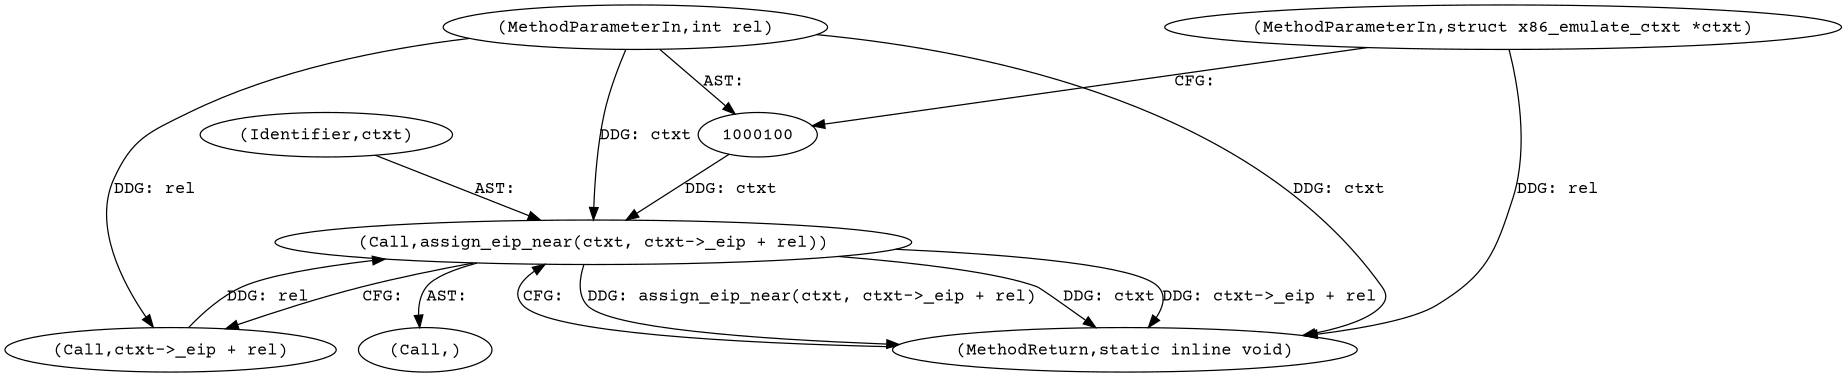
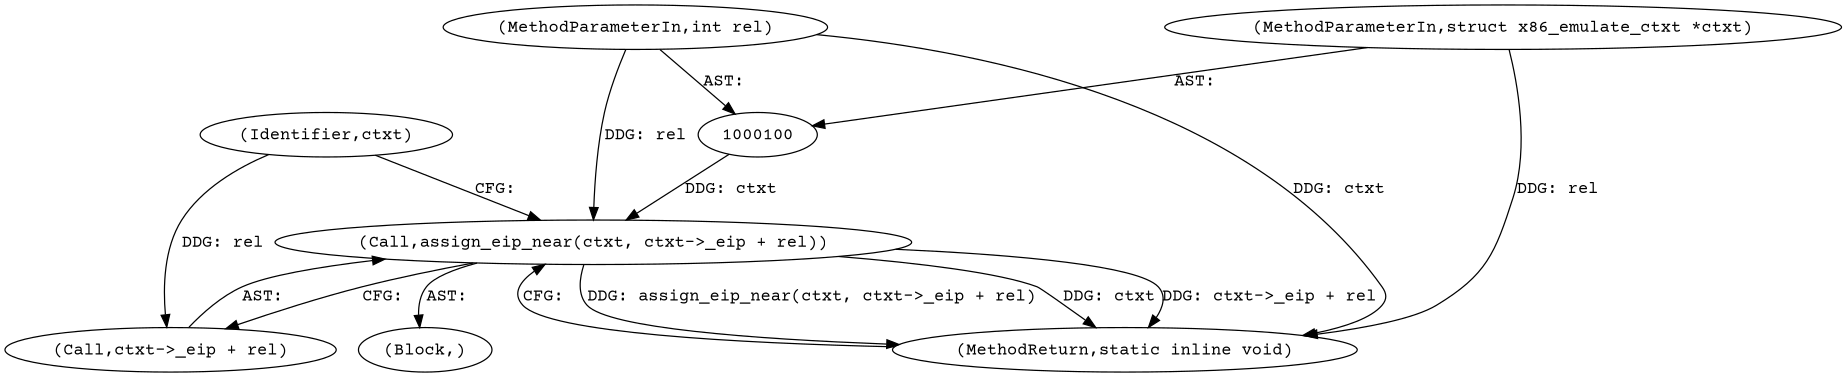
(1200, 81) -> (1200, 81)
(207, 104) -> (185, 215)
(646, 135) -> (646, 135)
(501, 189) -> (501, 189)
(268, 296) -> (268, 296)
(425, 350) -> (425, 350)
